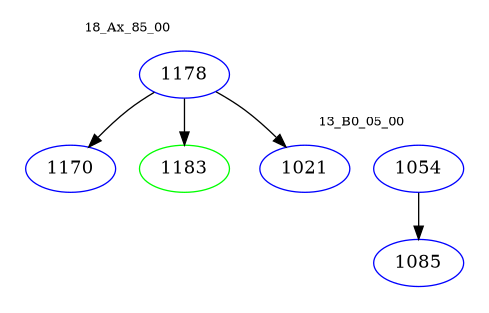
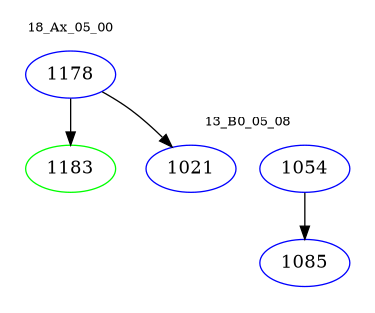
(128, 28) -> (71, 28)
(362, 122) -> (248, 122)
(71, 169) -> none
